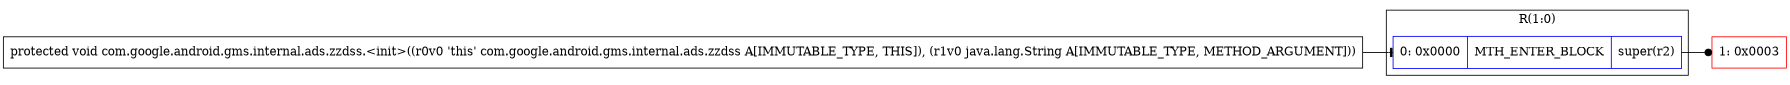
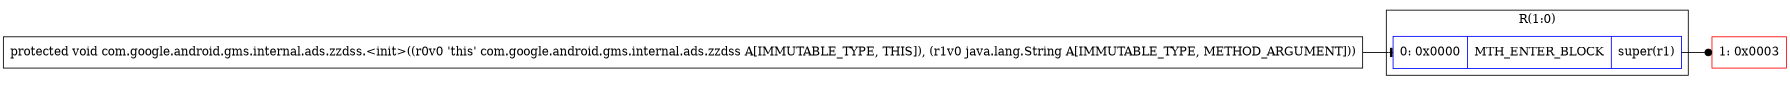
(1646, 52) -> (1646, 52)
